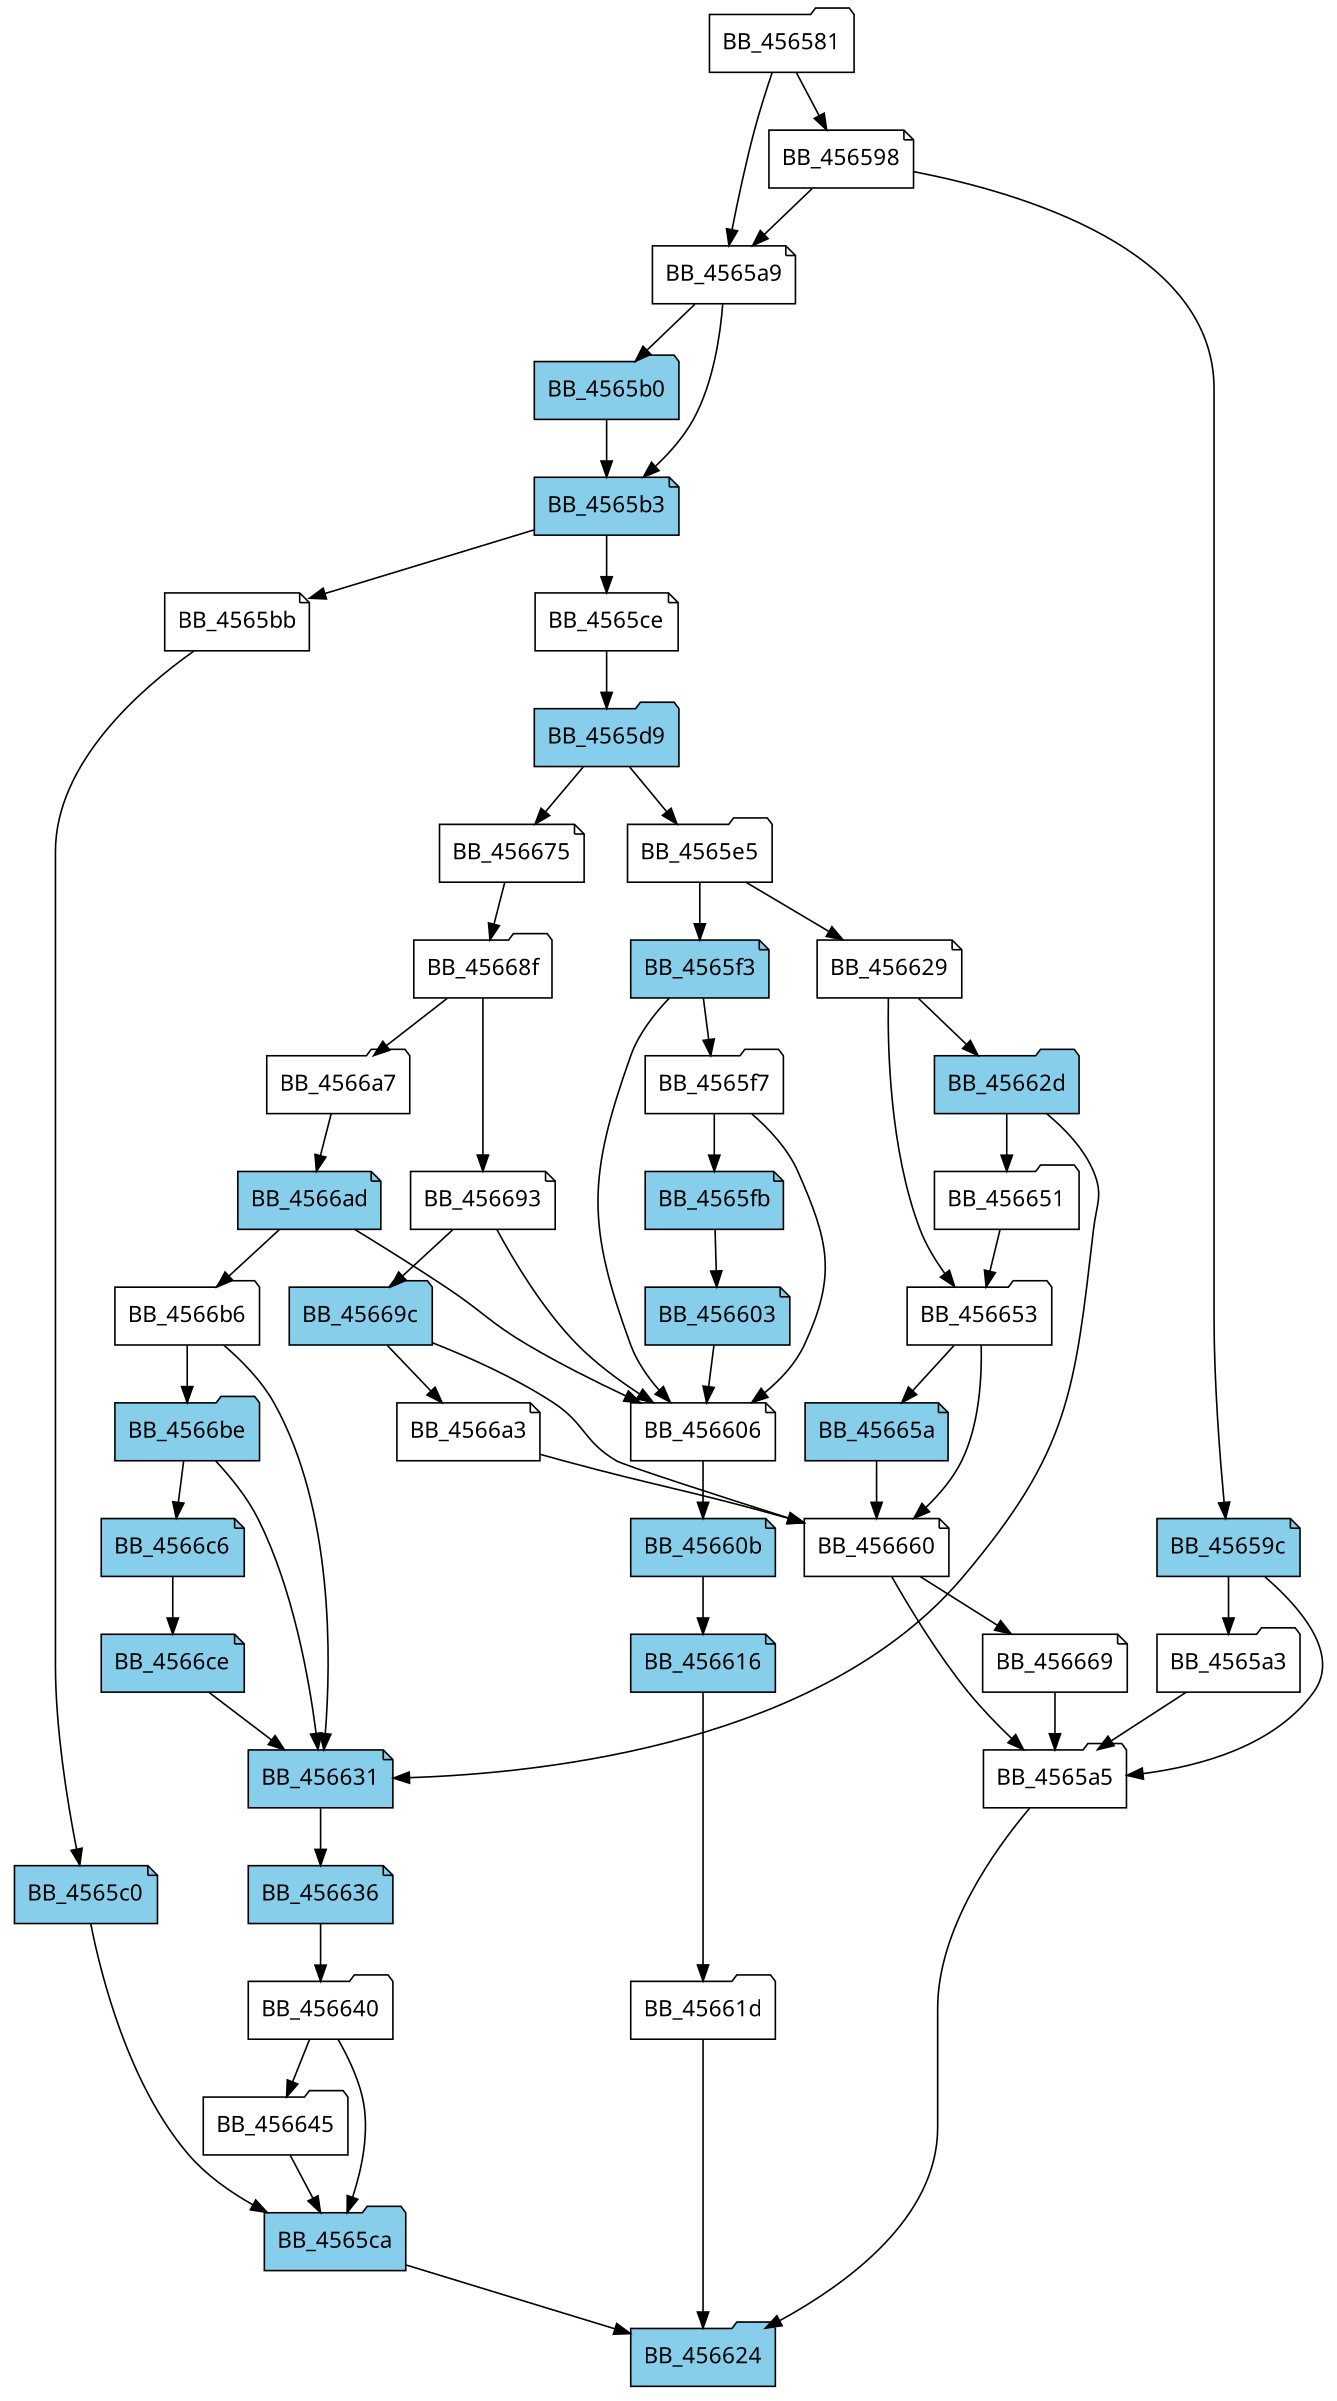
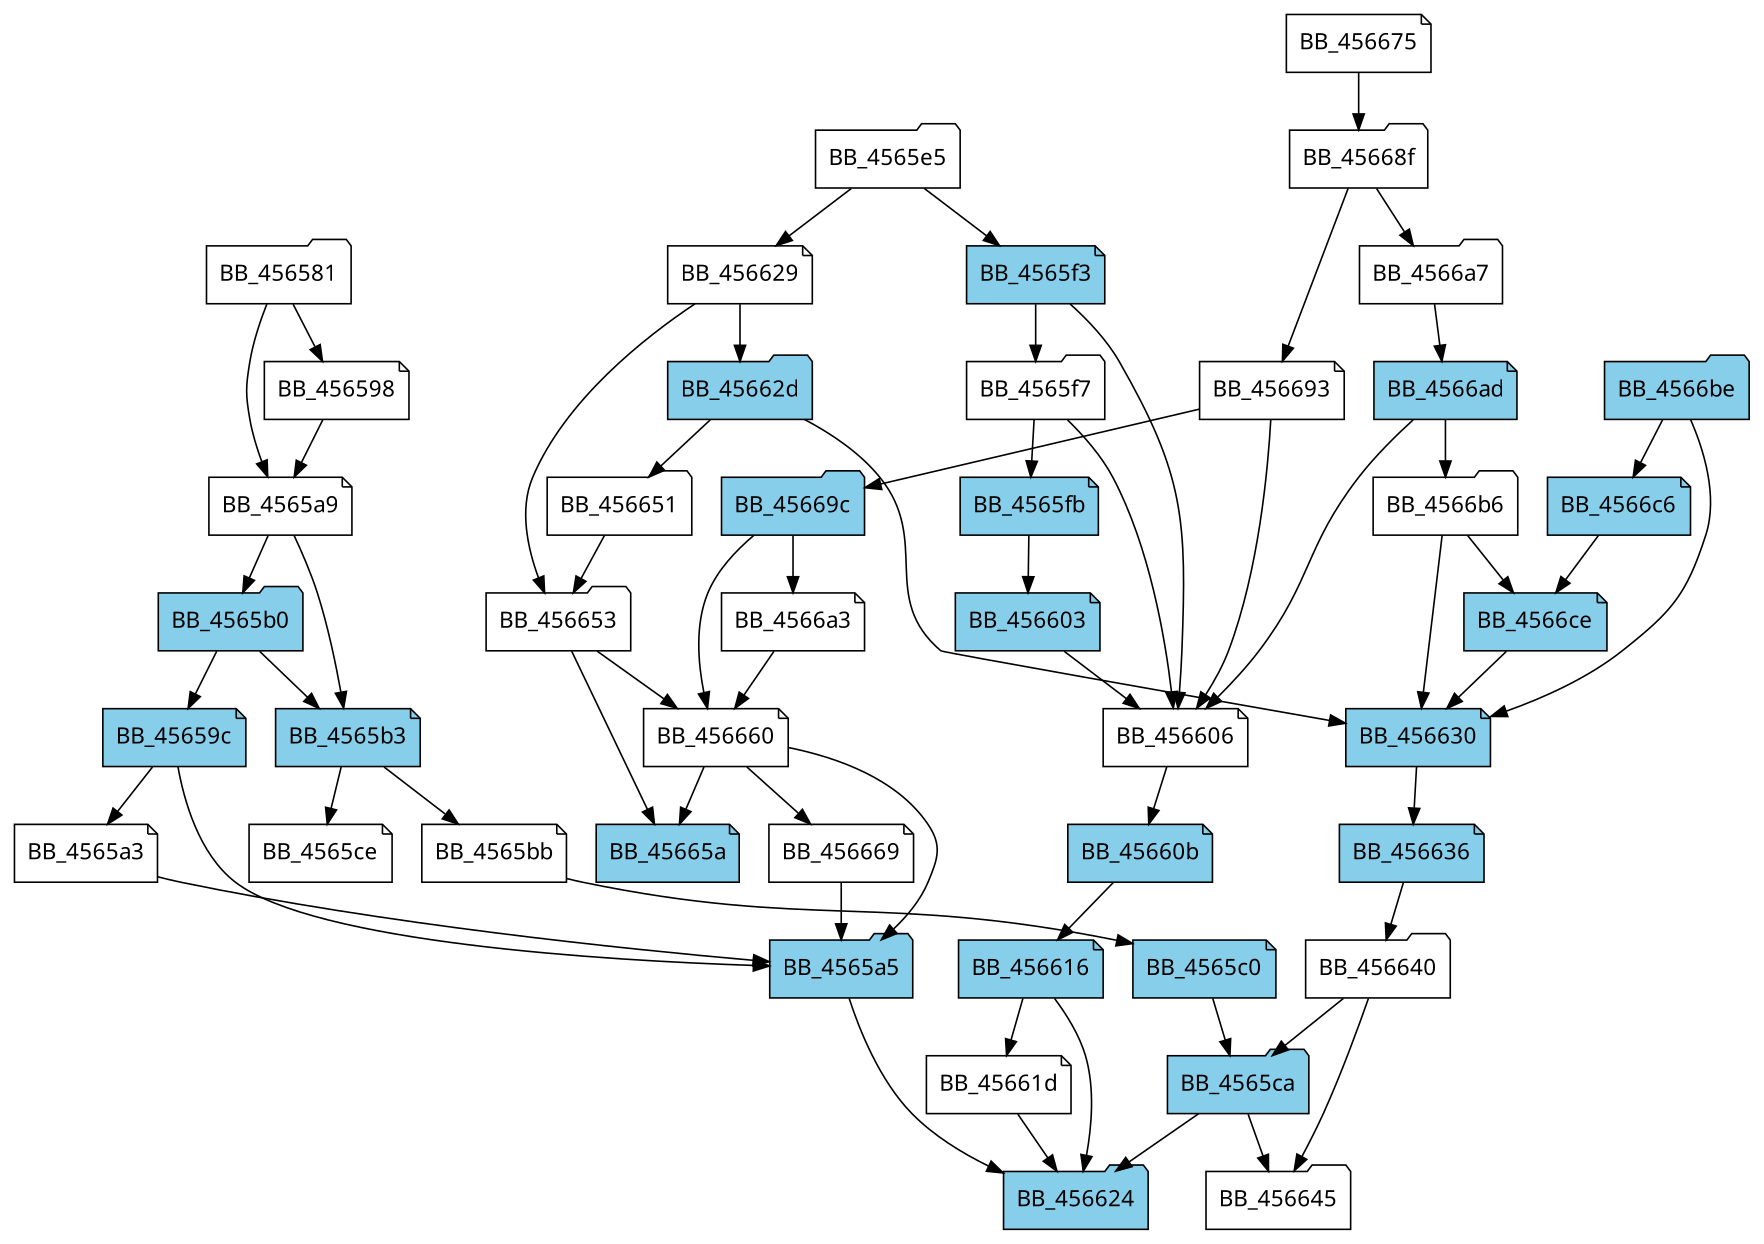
(607, 738) -> none
(1214, 746) -> (206, 673)
none -> (1089, 1073)
(187, 1366) -> (1485, 558)
(877, 1482) -> (695, 788)
(1229, 1663) -> (86, 853)
(321, 1779) -> (1418, 738)
(1055, 1779) -> (841, 969)
(703, 2010) -> (999, 1085)
(302, 2177) -> (1256, 1135)
